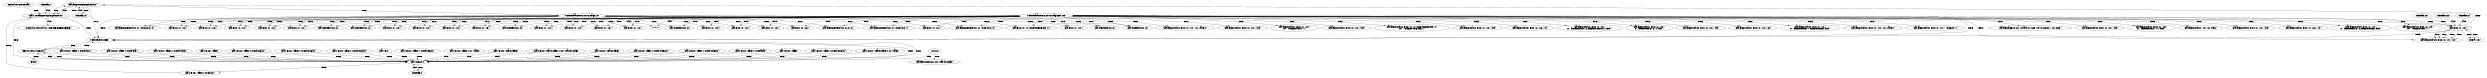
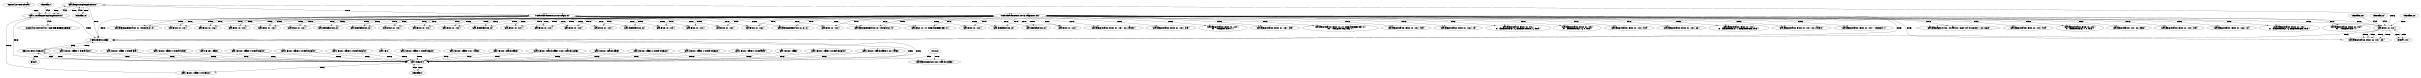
(655, 28) -> none
(889, 28) -> none
(37, 57) -> (36, 57)
